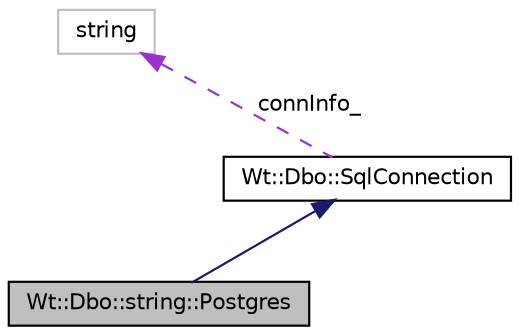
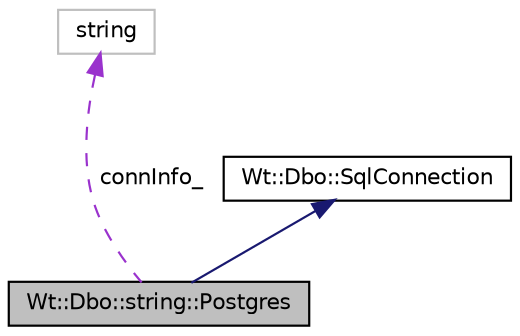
(247, 111) -> (90, 185)
